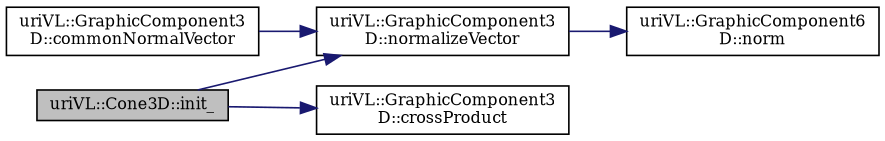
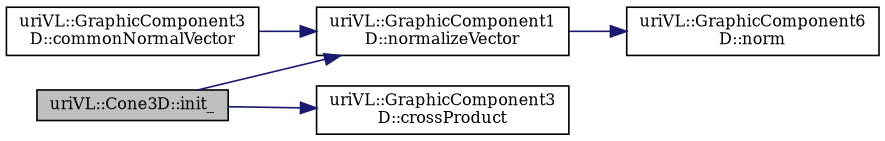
(443, 31) -> (443, 31)
